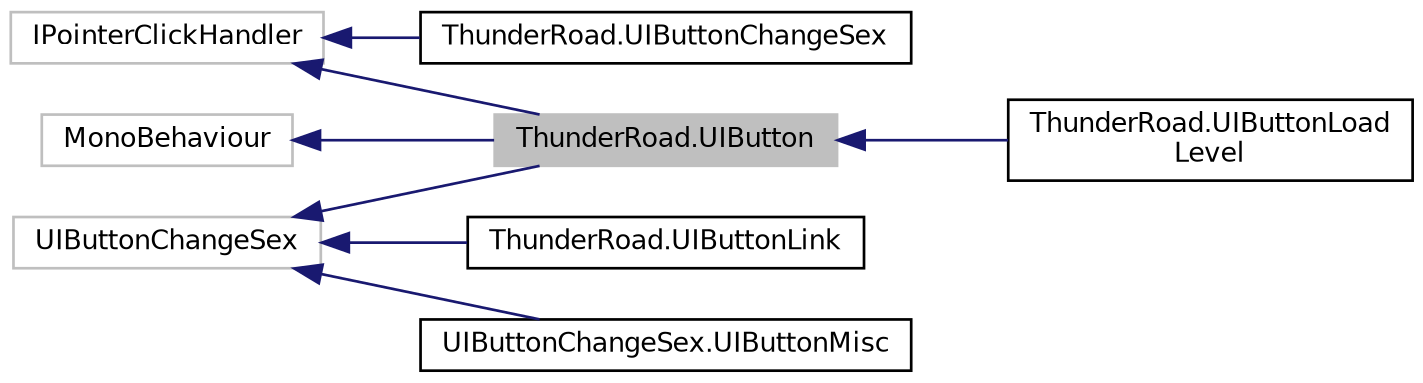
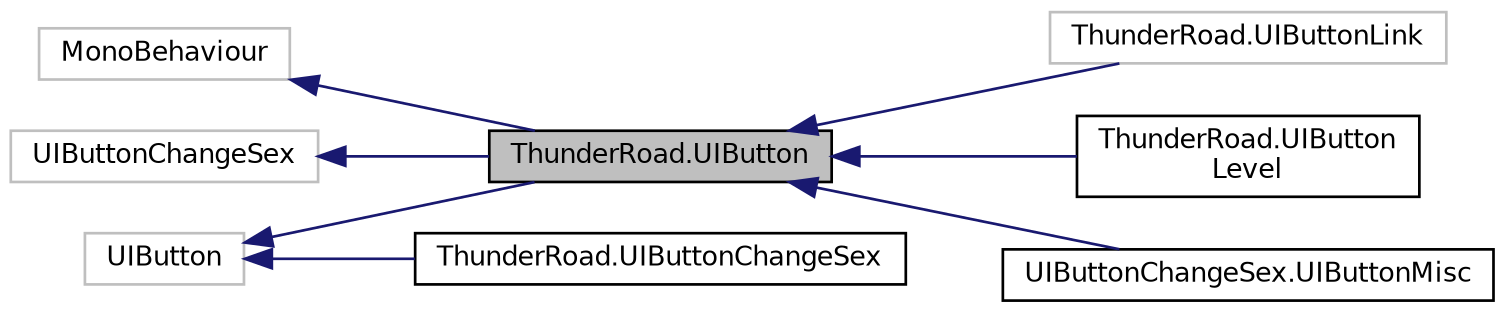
(167, 38) -> (164, 259)
(666, 140) -> (660, 156)
(1210, 140) -> (1248, 156)
(408, 243) -> (968, 94)
(666, 243) -> (1248, 38)
(431, 297) -> (968, 218)
